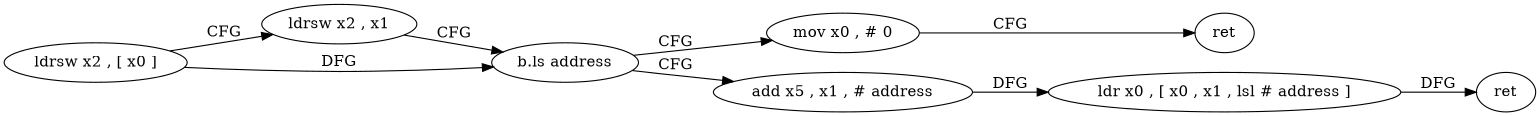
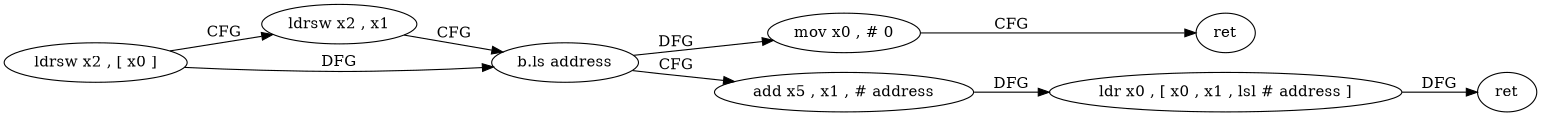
(676, 42) -> (676, 42)
